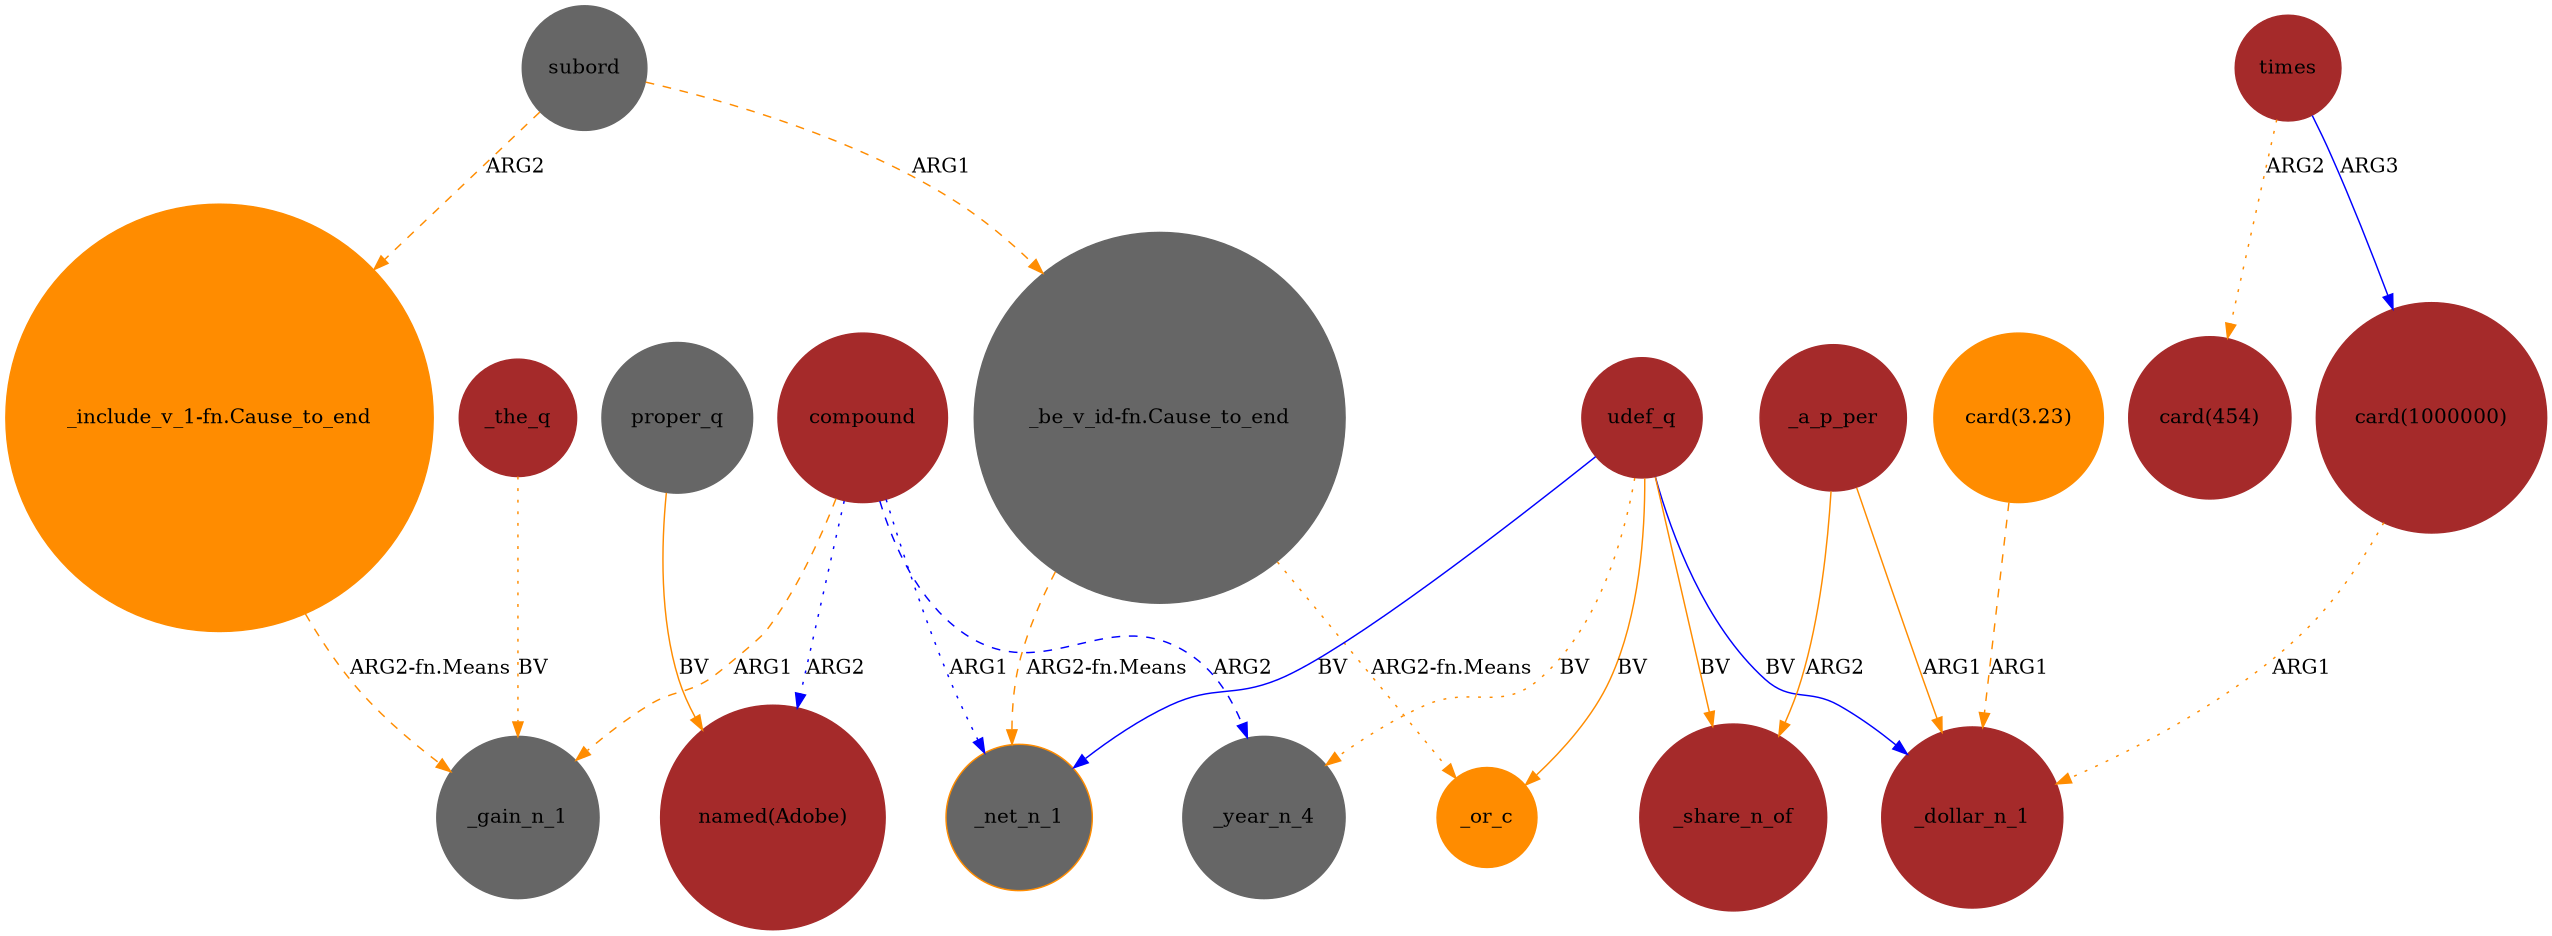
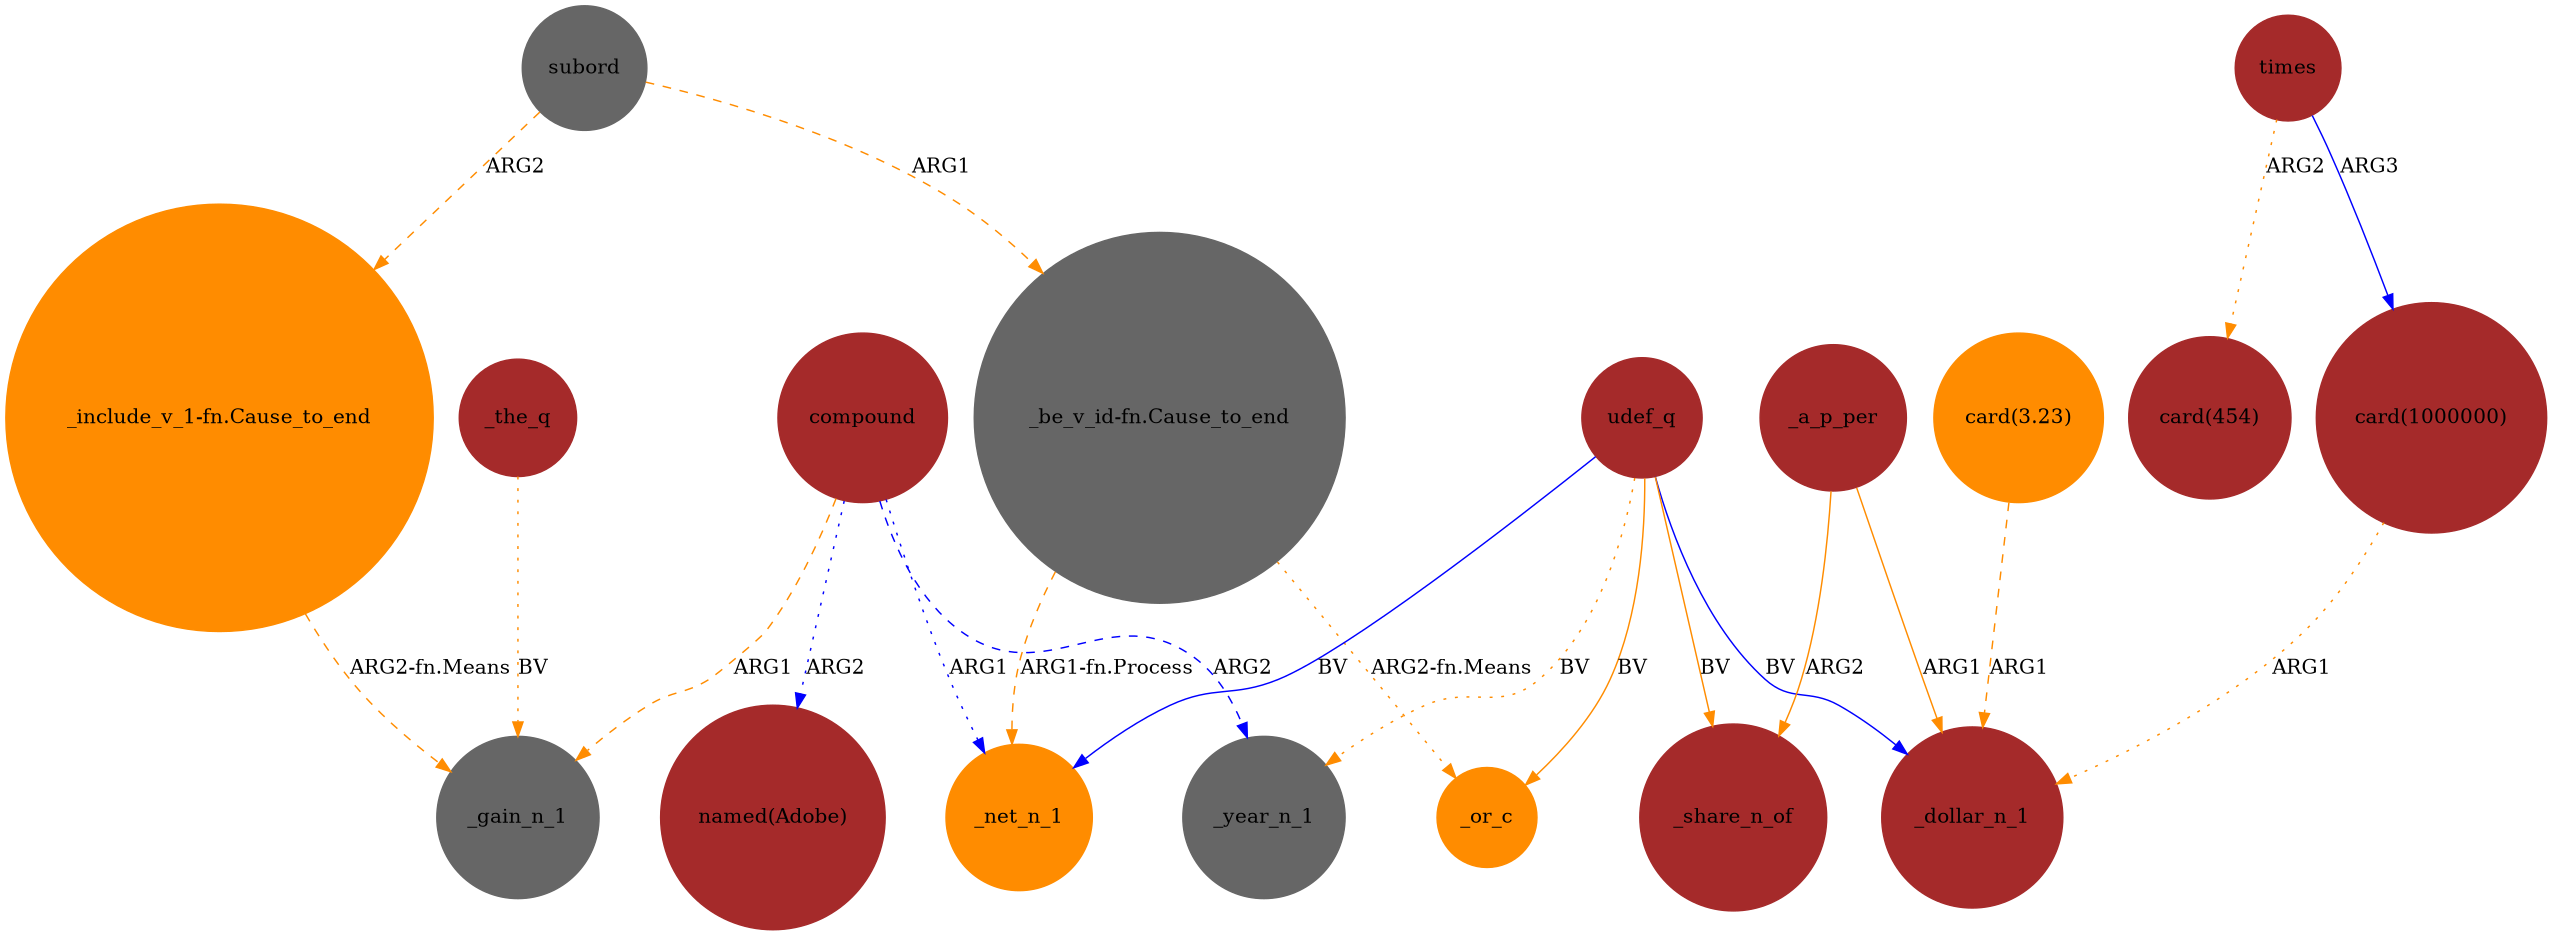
(677, 418) -> none
(1108, 668) -> (1108, 668)
(1019, 817) -> (1019, 817)
(1264, 817) -> (1264, 817)
